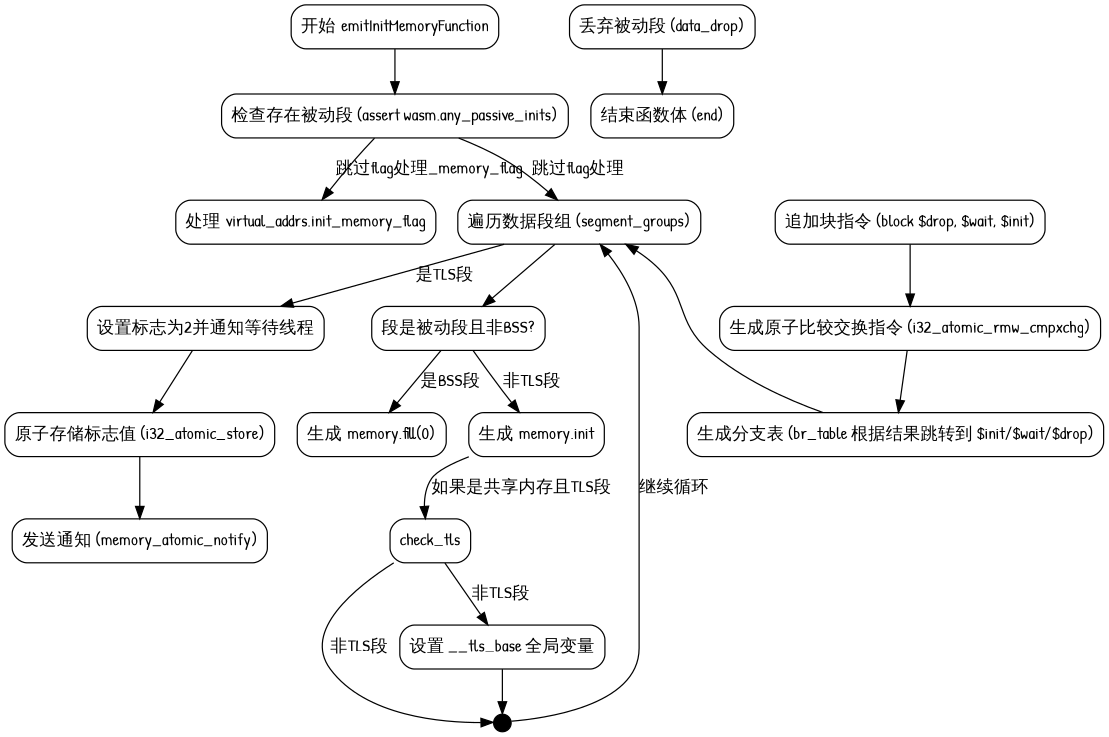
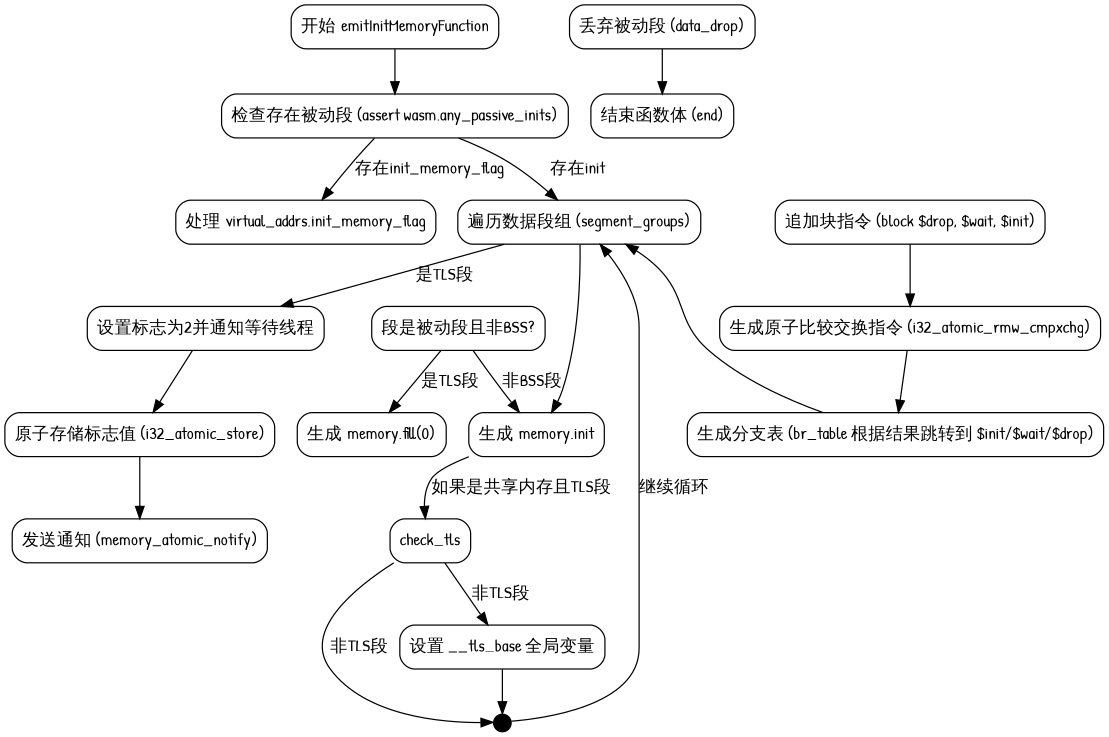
(430, 169) -> (430, 169)
(578, 169) -> (578, 169)
(524, 271) -> (576, 324)
(450, 382) -> (450, 382)
(532, 382) -> (532, 382)
